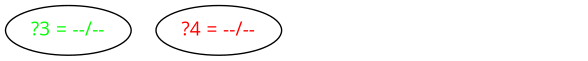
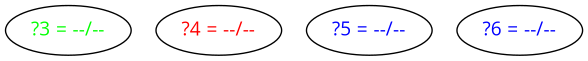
none -> (369, 30)
none -> (520, 30)
